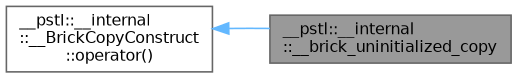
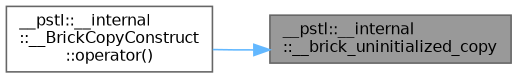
(249, 28) -> (233, 50)
